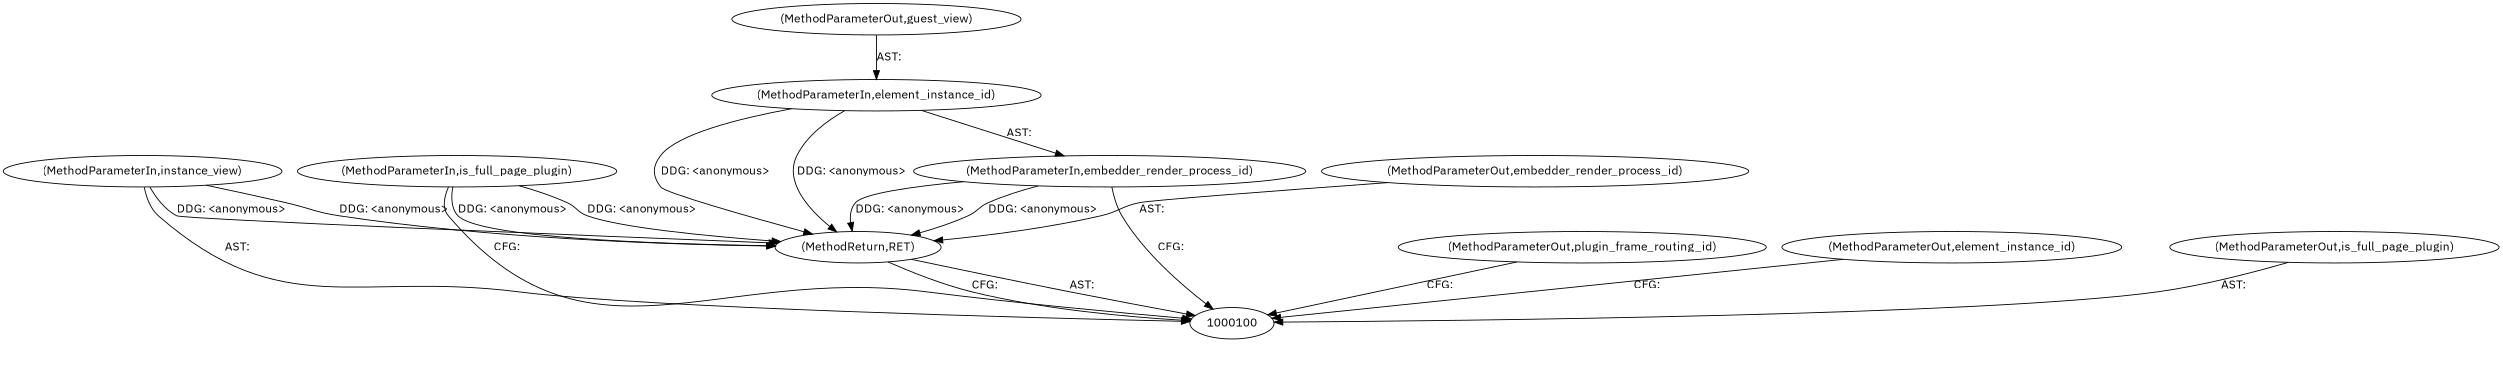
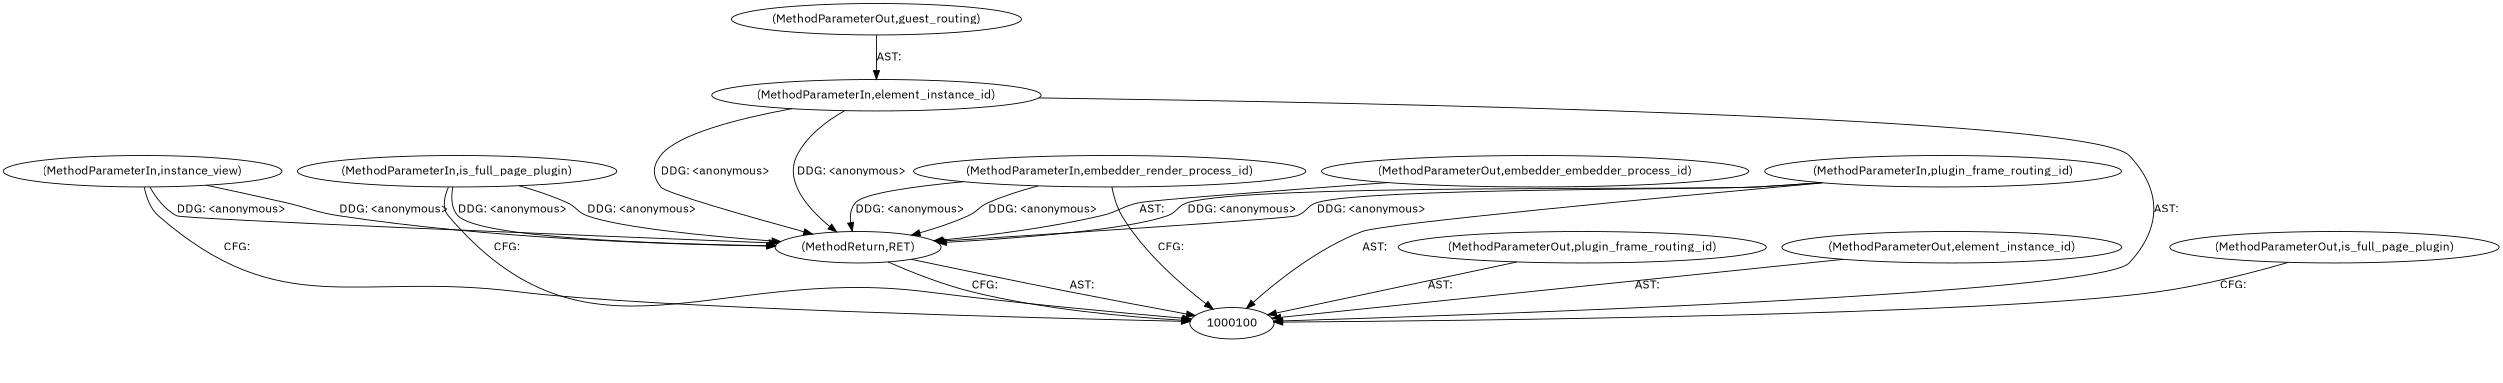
(876, 19) -> (876, 19)
(988, 132) -> (2070, 140)
(1535, 171) -> (1535, 171)
none -> (1943, 171)
(239, 247) -> (239, 247)
(1442, 285) -> (1442, 285)
(1649, 285) -> (1649, 285)
(2235, 285) -> (2235, 285)
